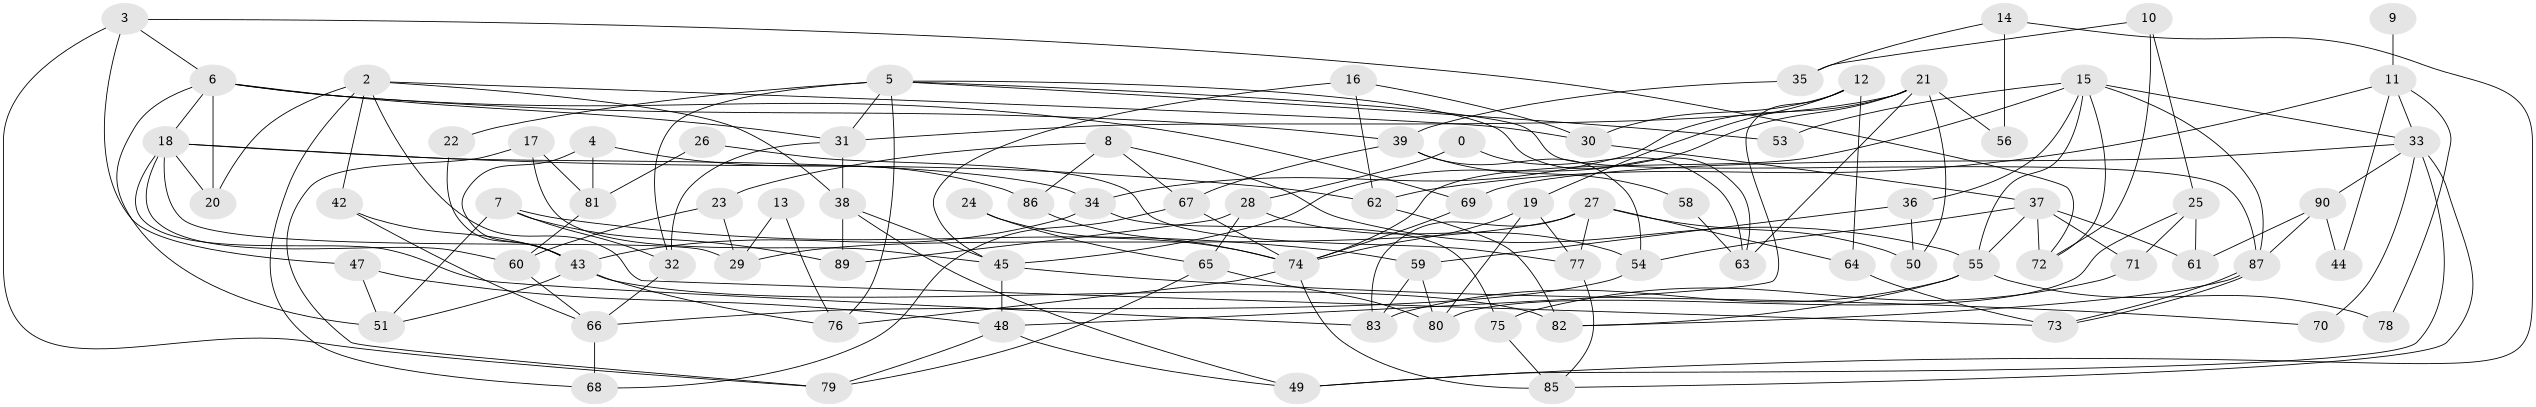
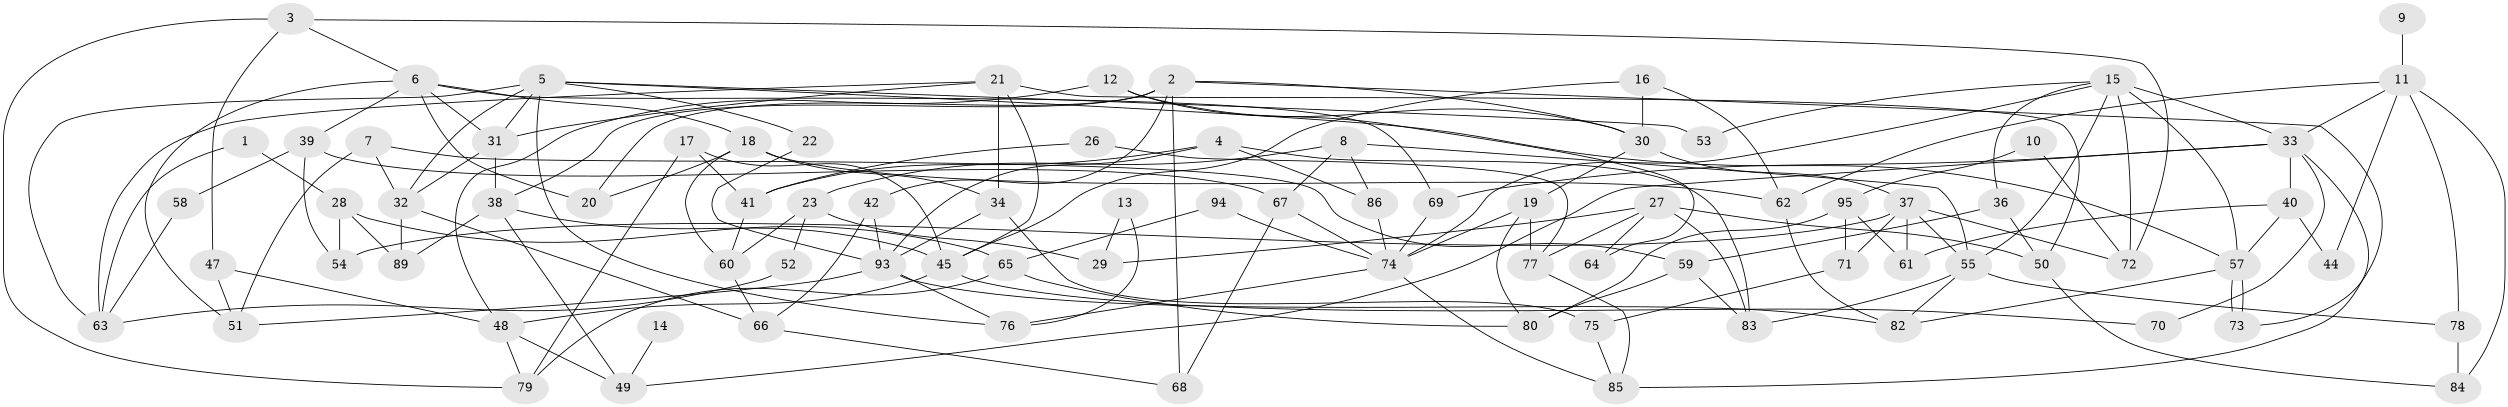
(1800, 80) -> none
(1687, 138) -> (1588, 172)
(1462, 142) -> (246, 142)
(2005, 142) -> none
(593, 204) -> (749, 204)
(969, 204) -> (1219, 204)
(2196, 204) -> (1845, 204)
(2323, 204) -> (2290, 204)
(668, 239) -> (401, 235)
(447, 244) -> none
(578, 265) -> (883, 265)
none -> (789, 265)
(2257, 265) -> (2237, 265)
(610, 289) -> (1538, 163)
(1926, 295) -> none
(1146, 309) -> none
none -> (2458, 388)
